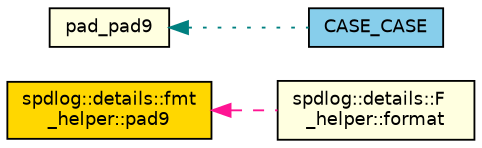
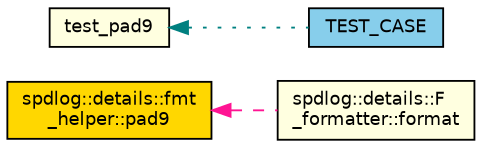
(109, 28) -> (109, 28)
(376, 28) -> (376, 28)
(376, 110) -> (376, 110)
